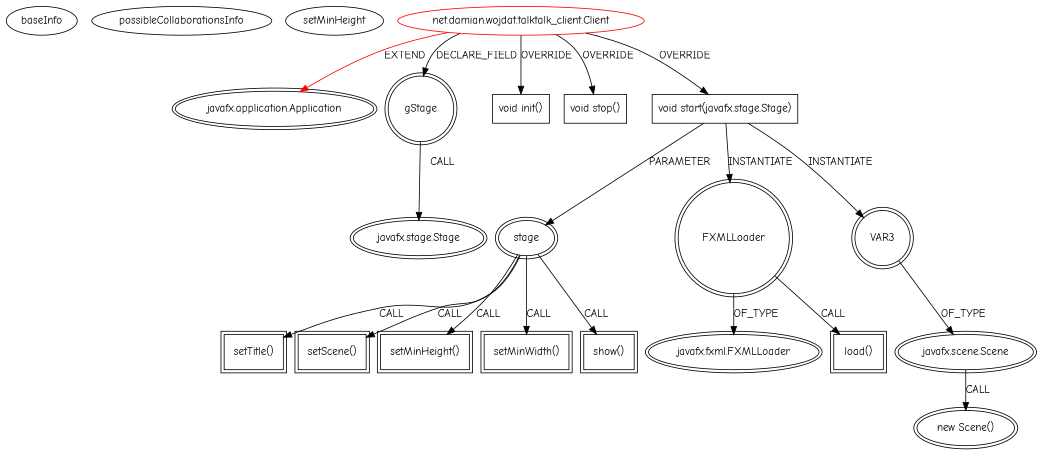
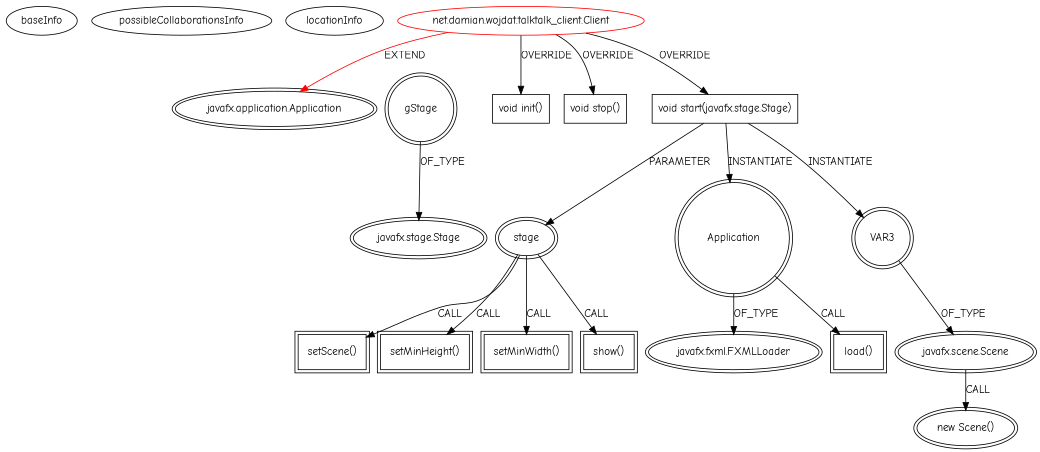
(335, 21) -> (335, 21)
(439, 47) -> none
(443, 162) -> (443, 162)
(734, 238) -> (734, 238)
(254, 352) -> none
